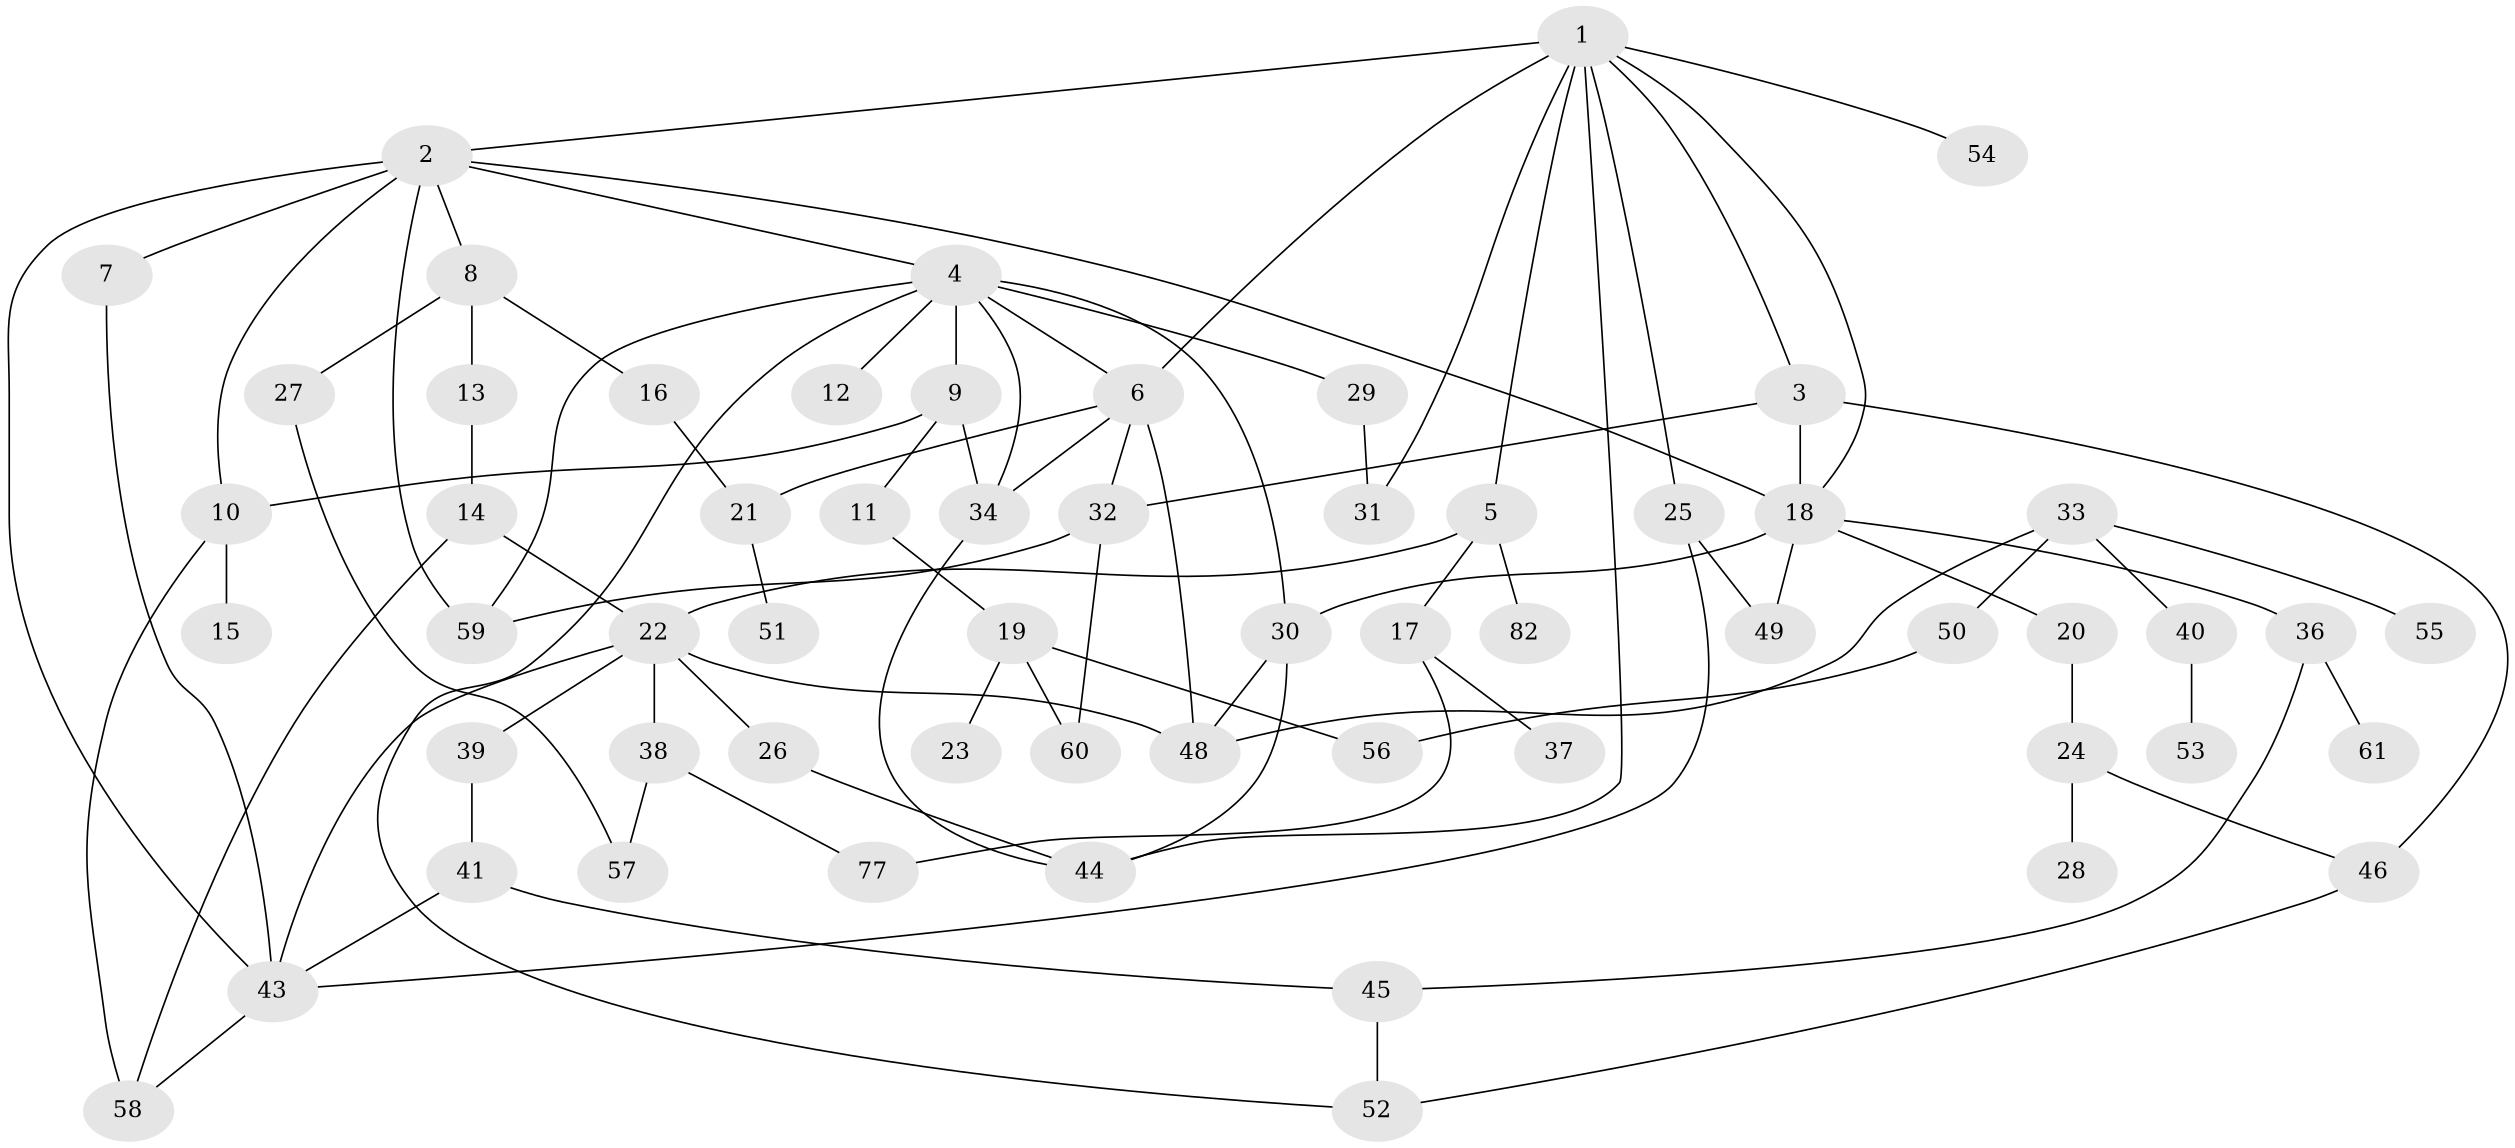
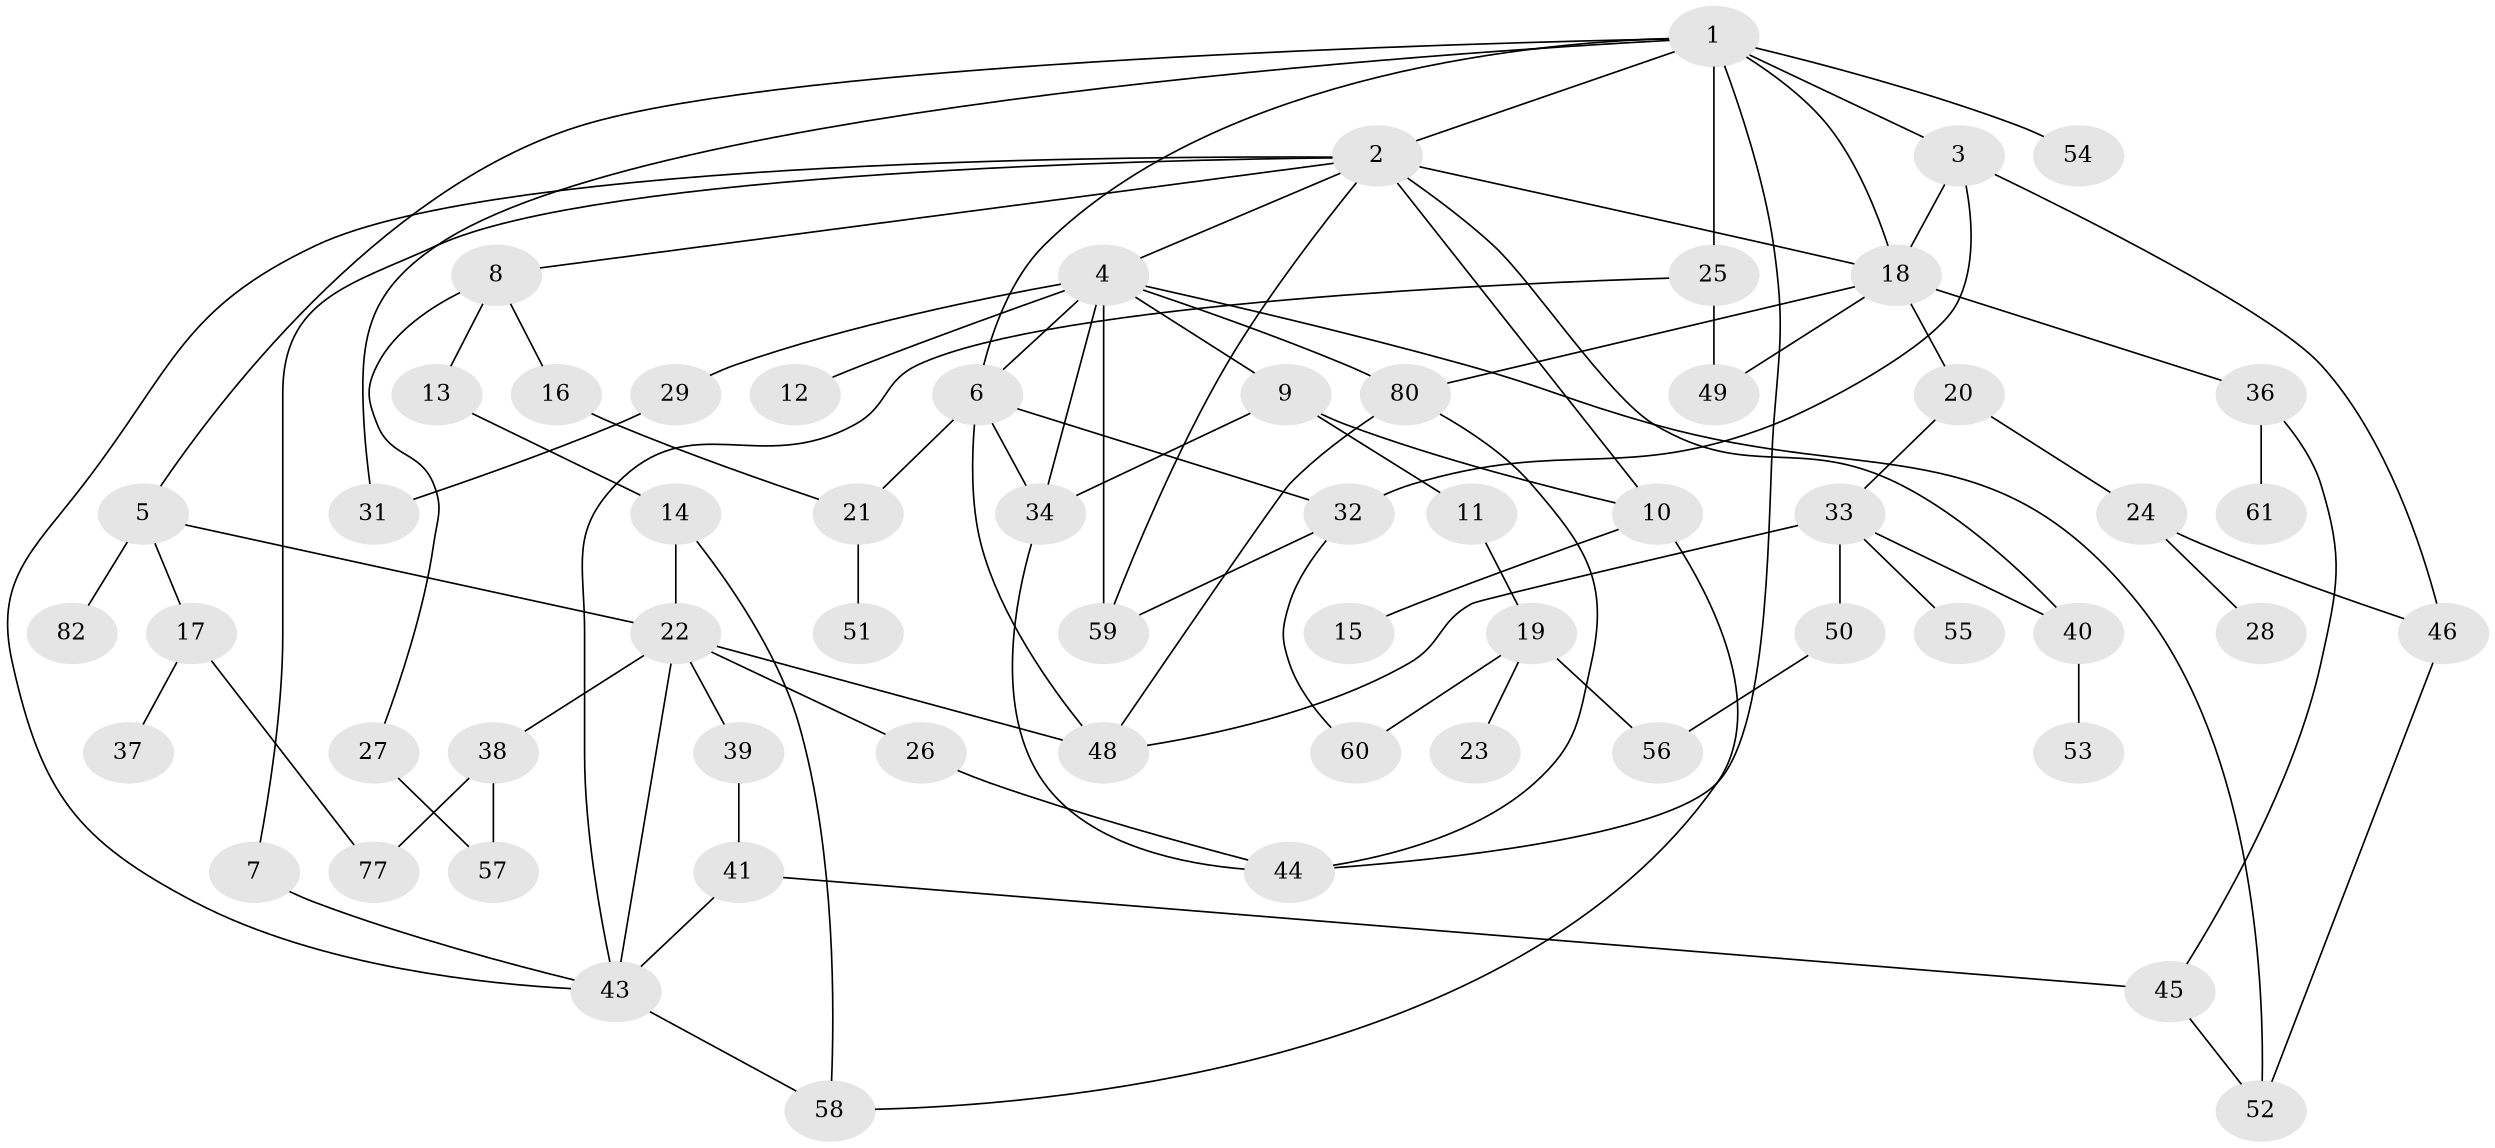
none -> (1900, 454)
none -> (1741, 455)
(1286, 633) -> (1405, 395)
